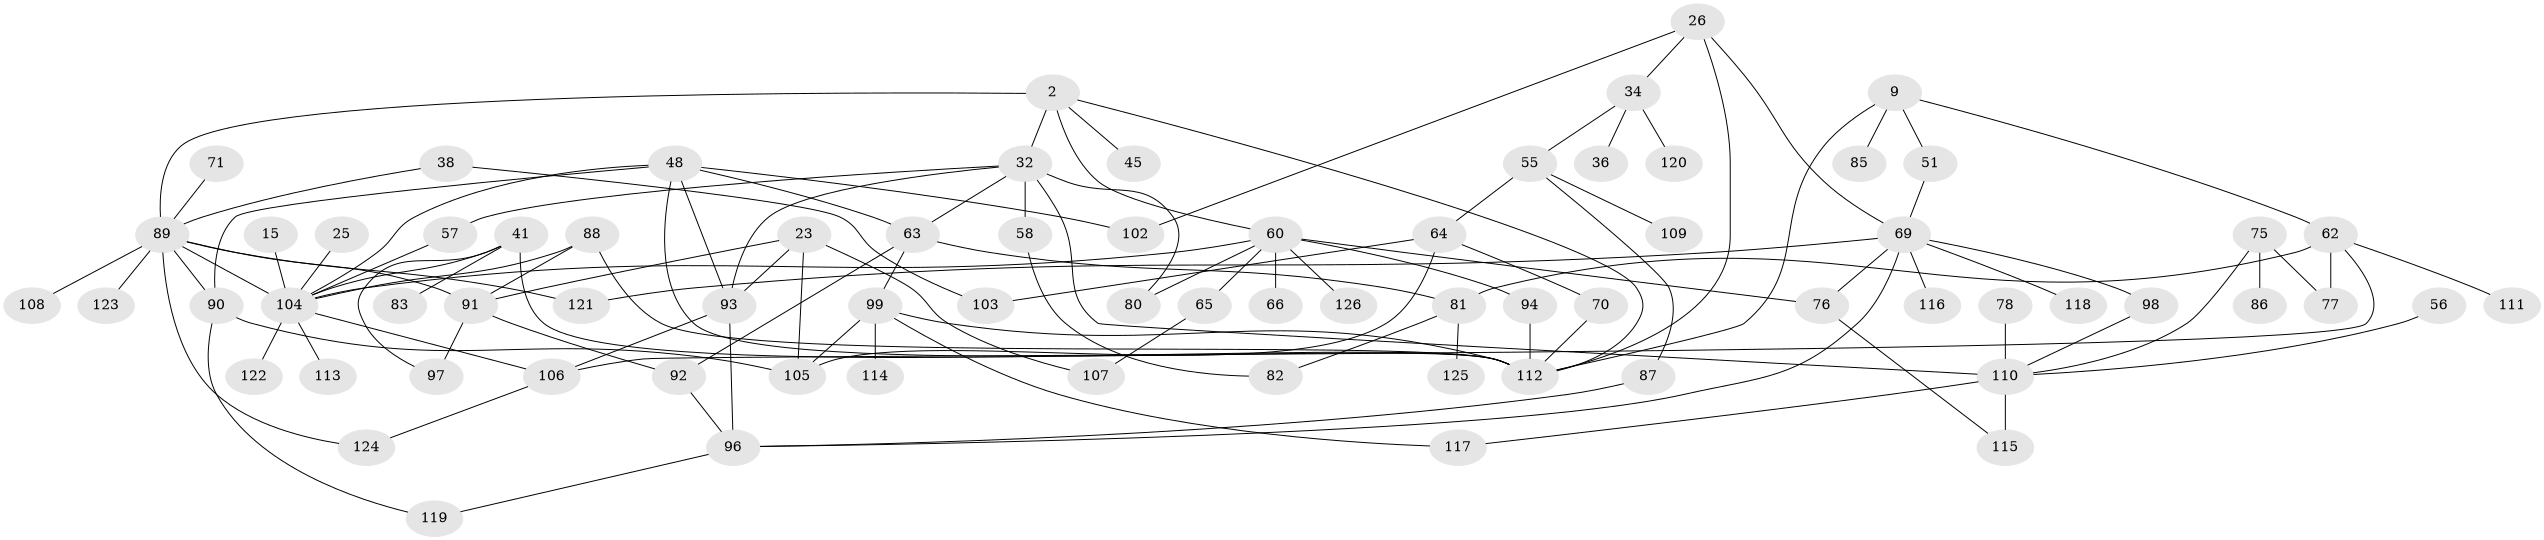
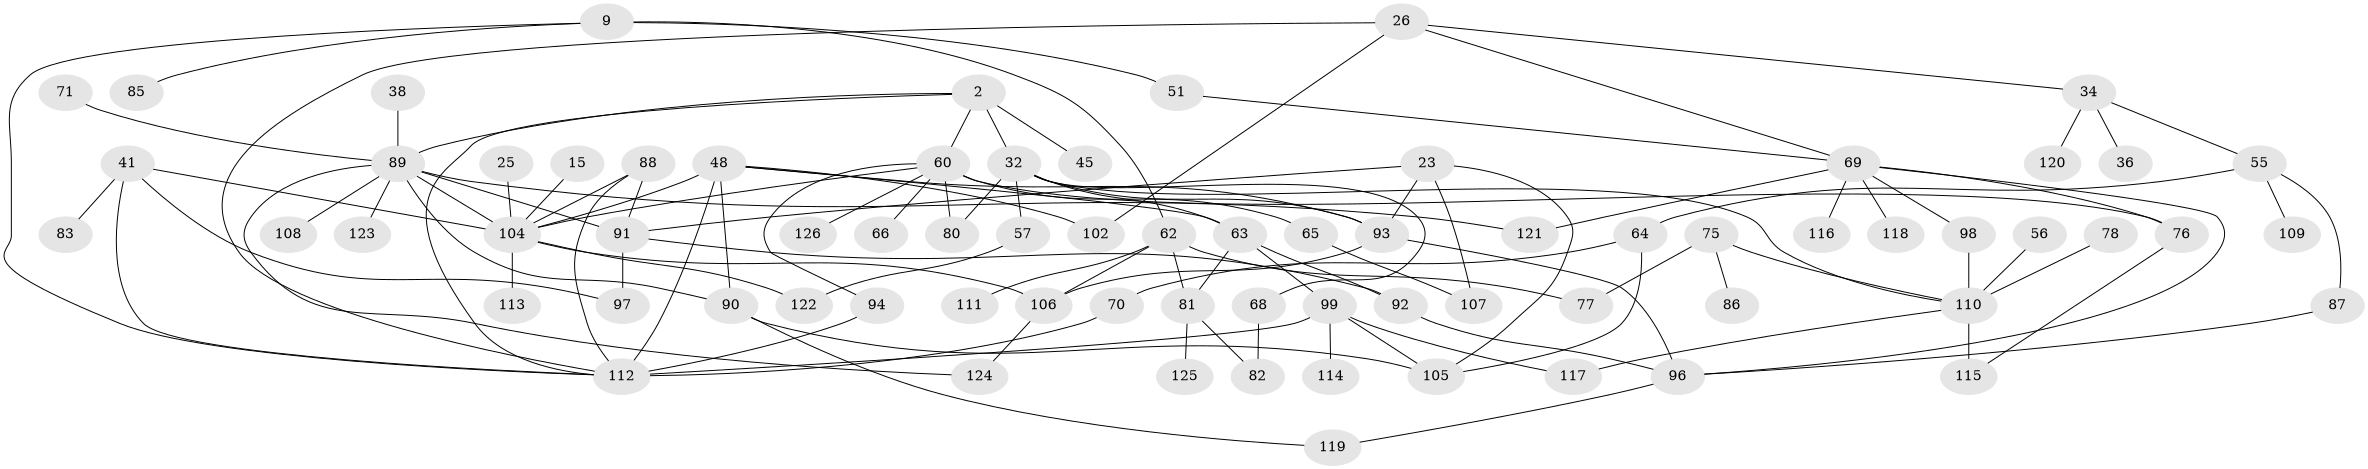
(1025, 235) -> (1259, 306)
(370, 270) -> (896, 274)
(986, 306) -> none
